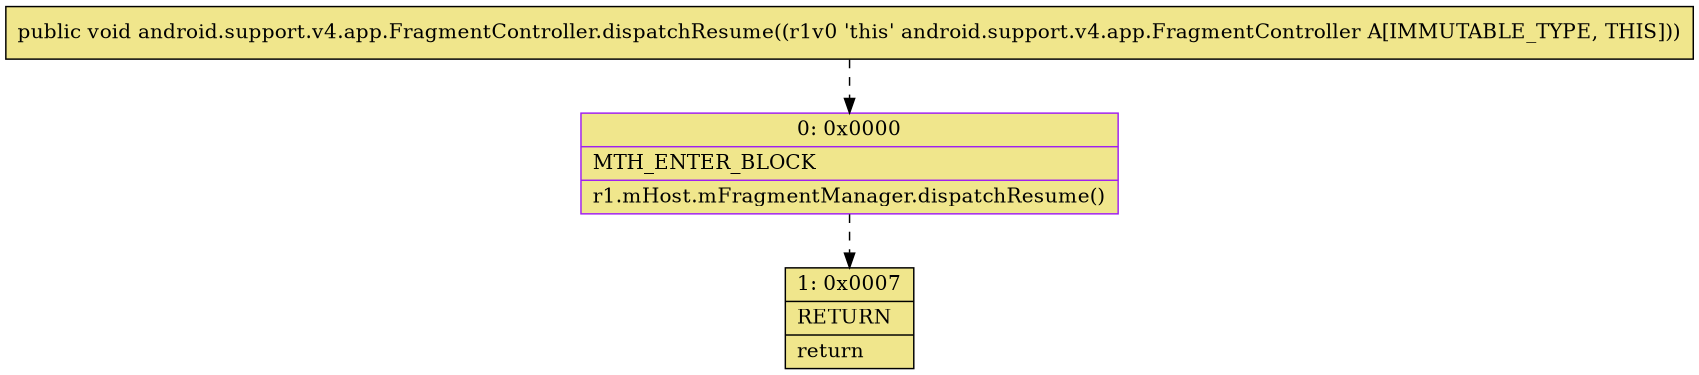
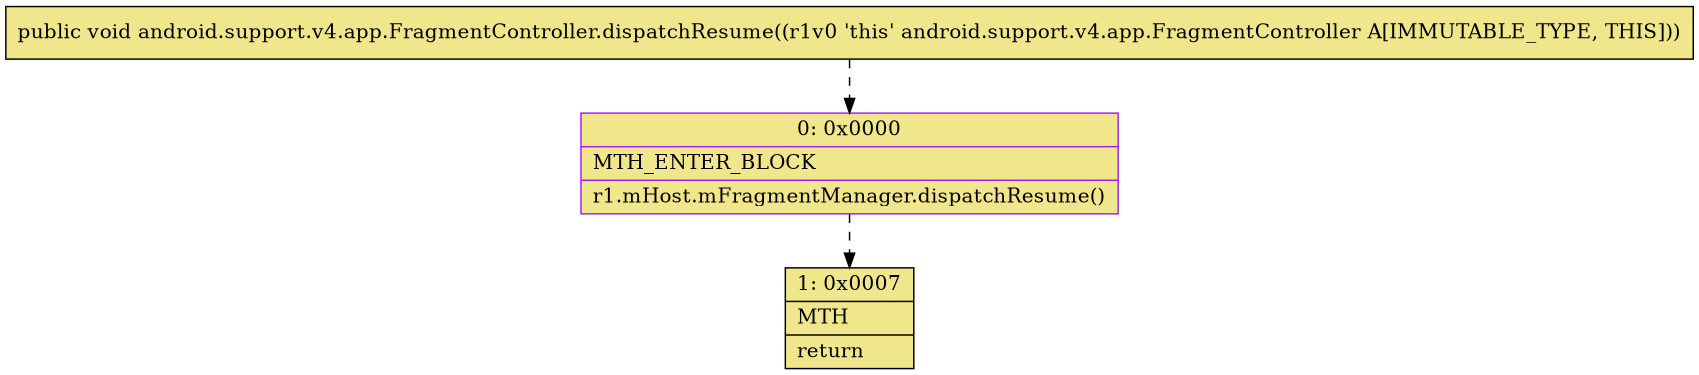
(844, 317) -> (823, 317)
